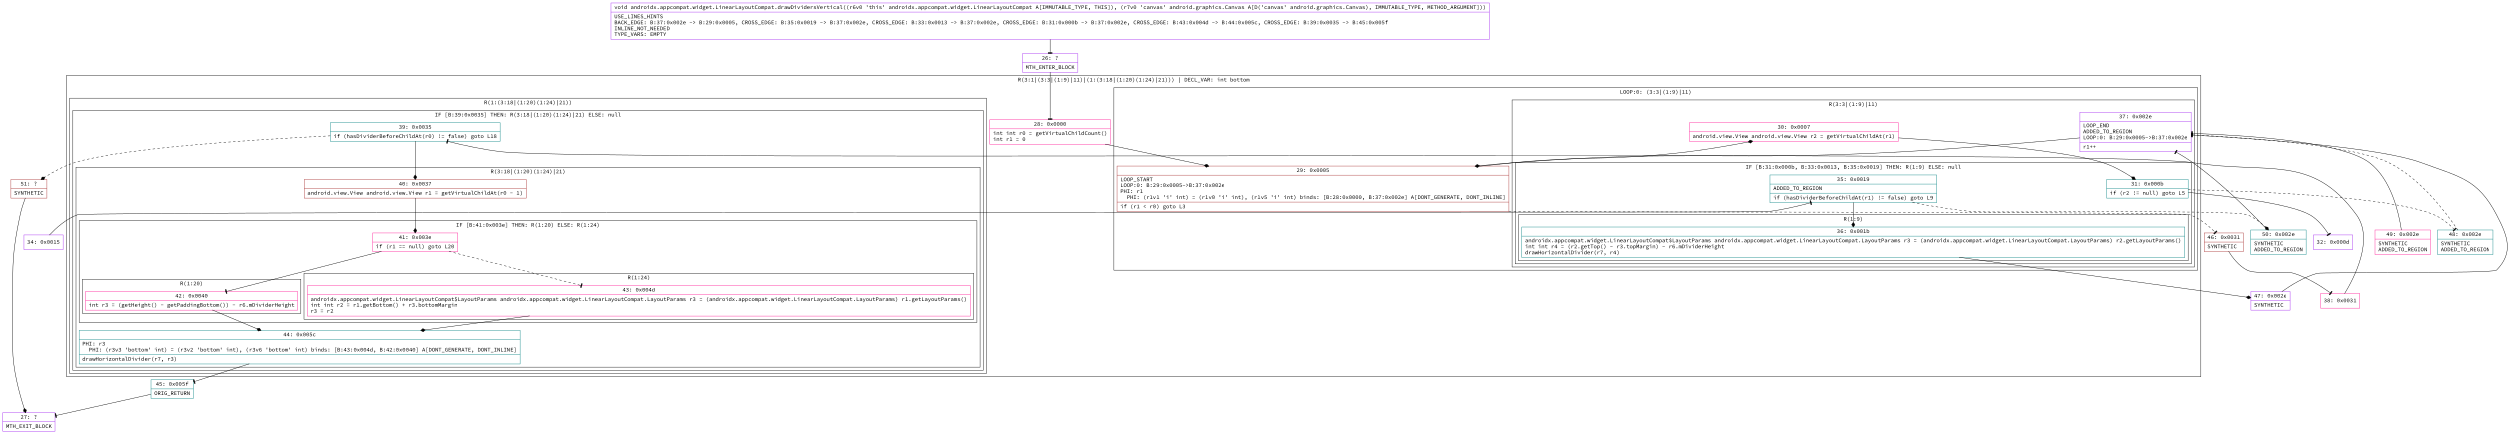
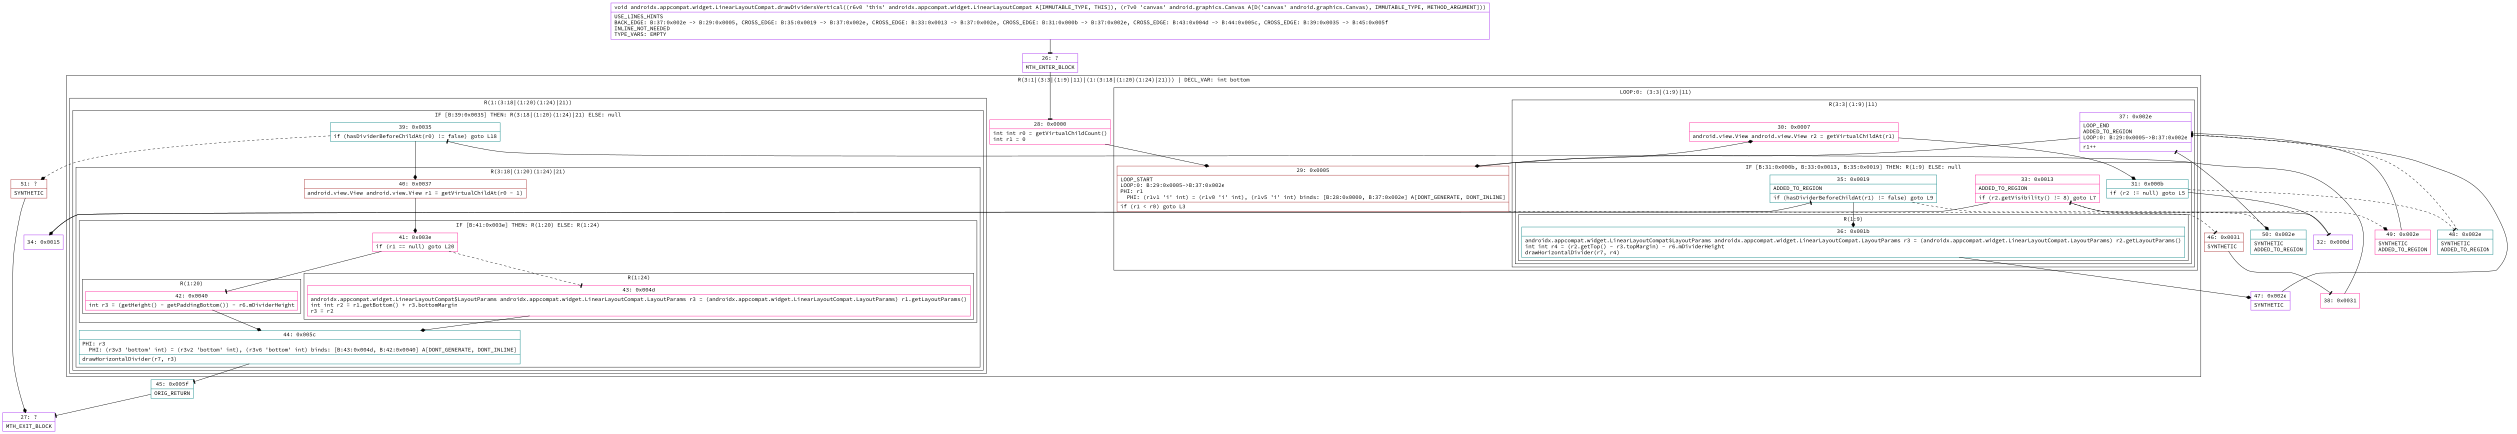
none -> (2037, 189)
